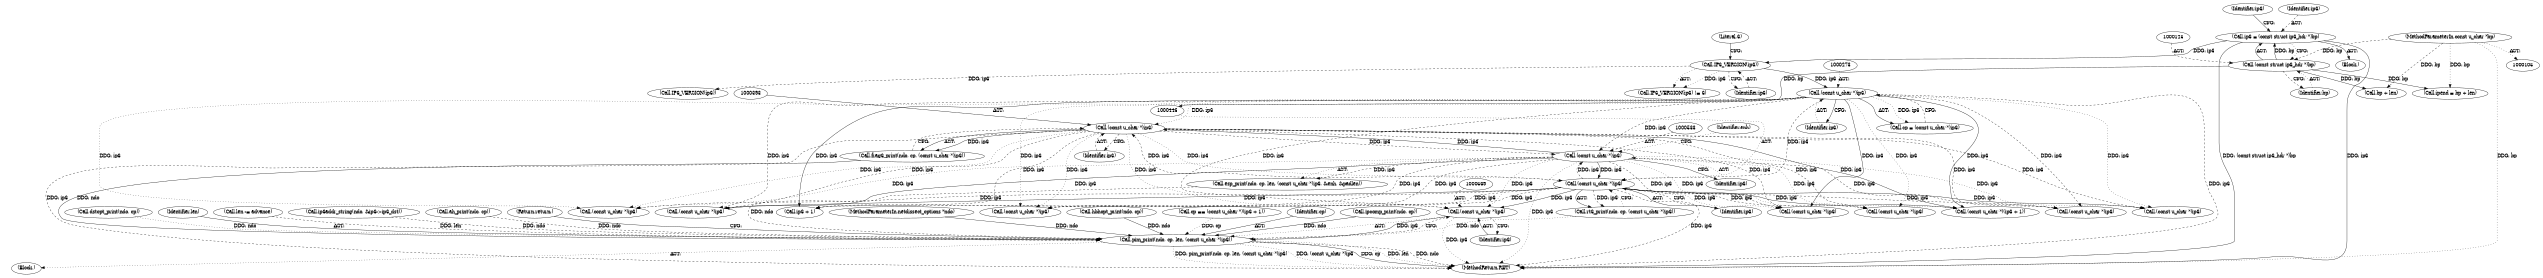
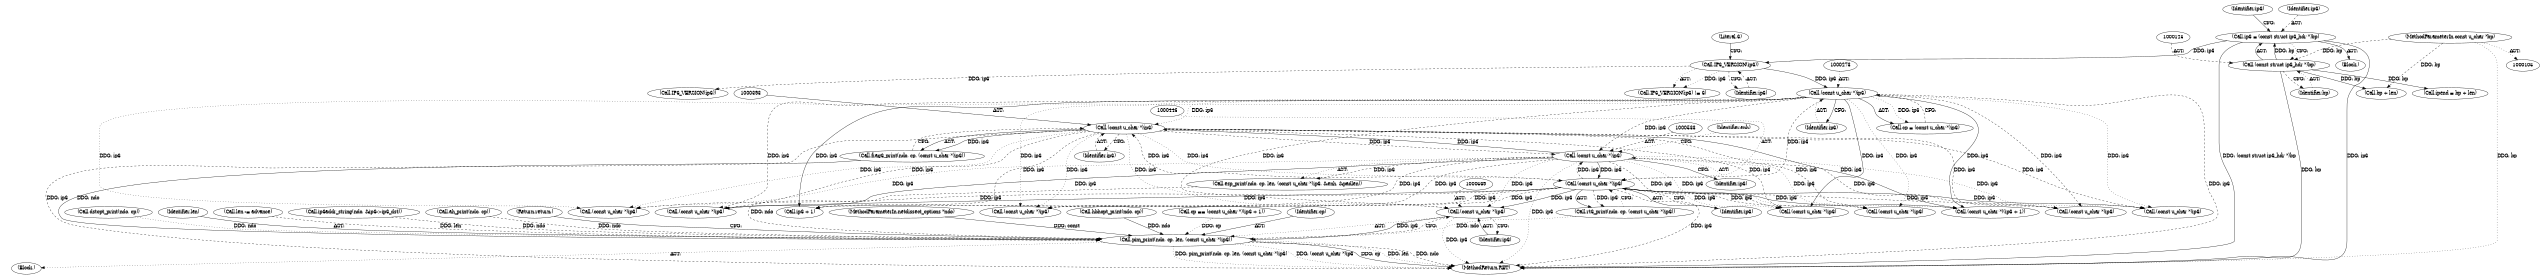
(2450, 64) -> none
(1781, 84) -> (2243, 257)
(1385, 212) -> none
(1067, 226) -> (1067, 226)
